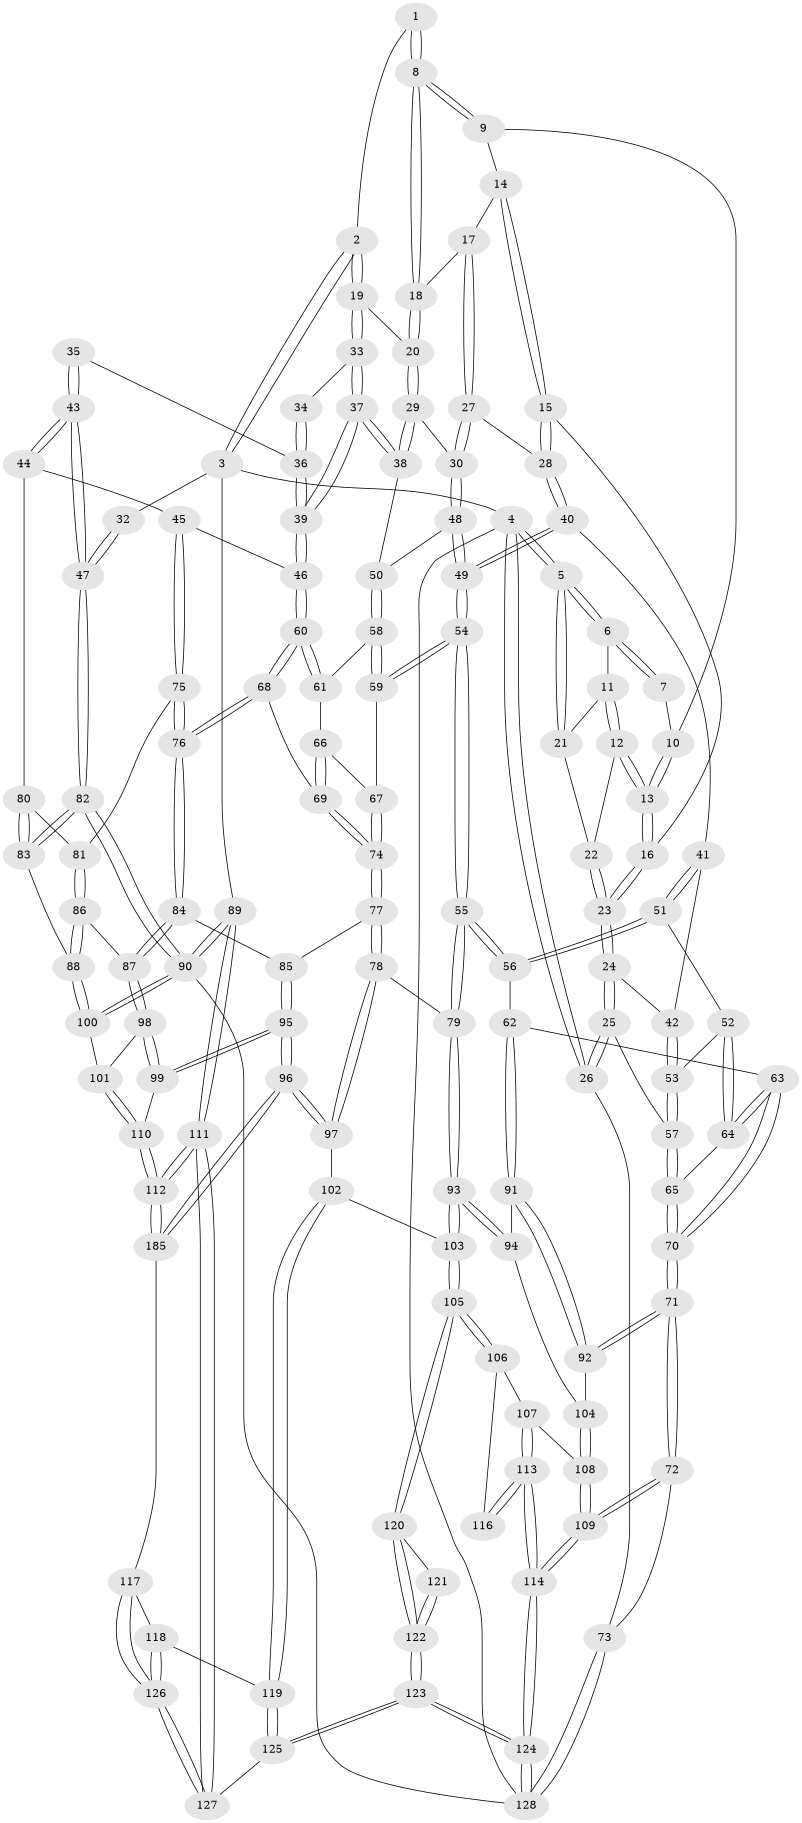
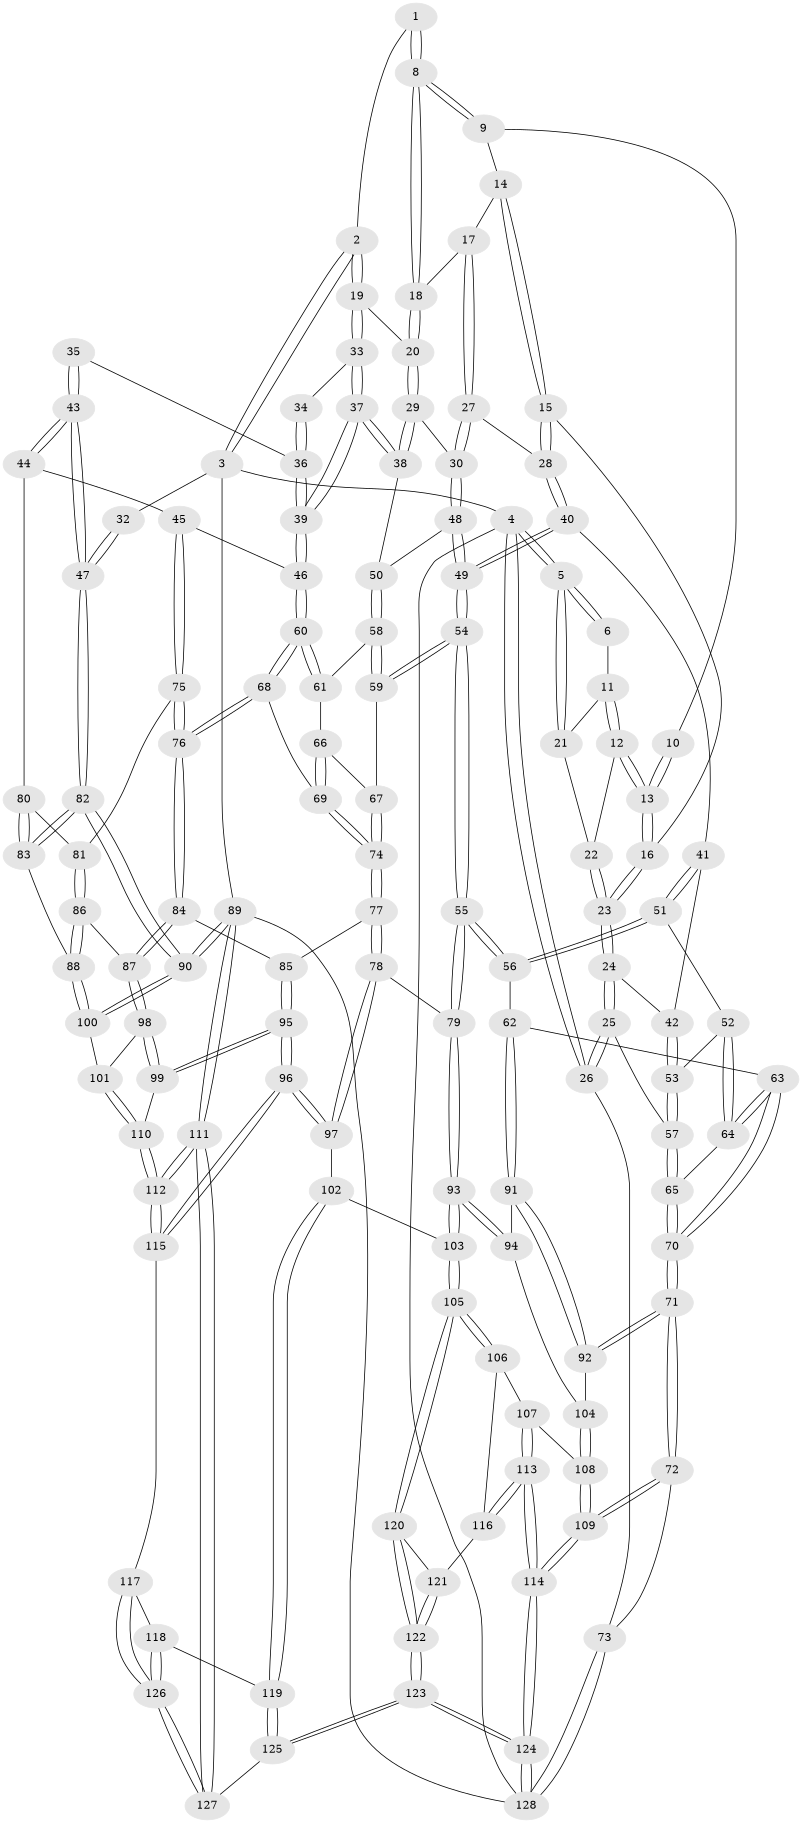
(664, 688) -> none
(156, 1247) -> (156, 1247)
(255, 1463) -> (364, 1385)
none -> (464, 1550)
